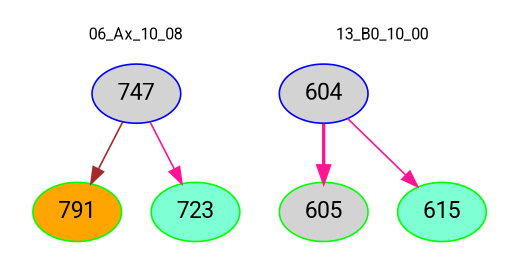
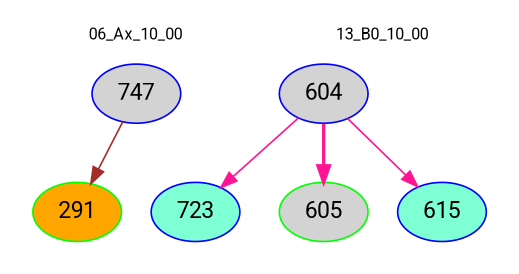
(136, 35) -> (136, 35)
(162, 145) -> (277, 137)
(77, 212) -> (77, 212)
(196, 212) -> (196, 212)
(442, 212) -> (442, 212)
